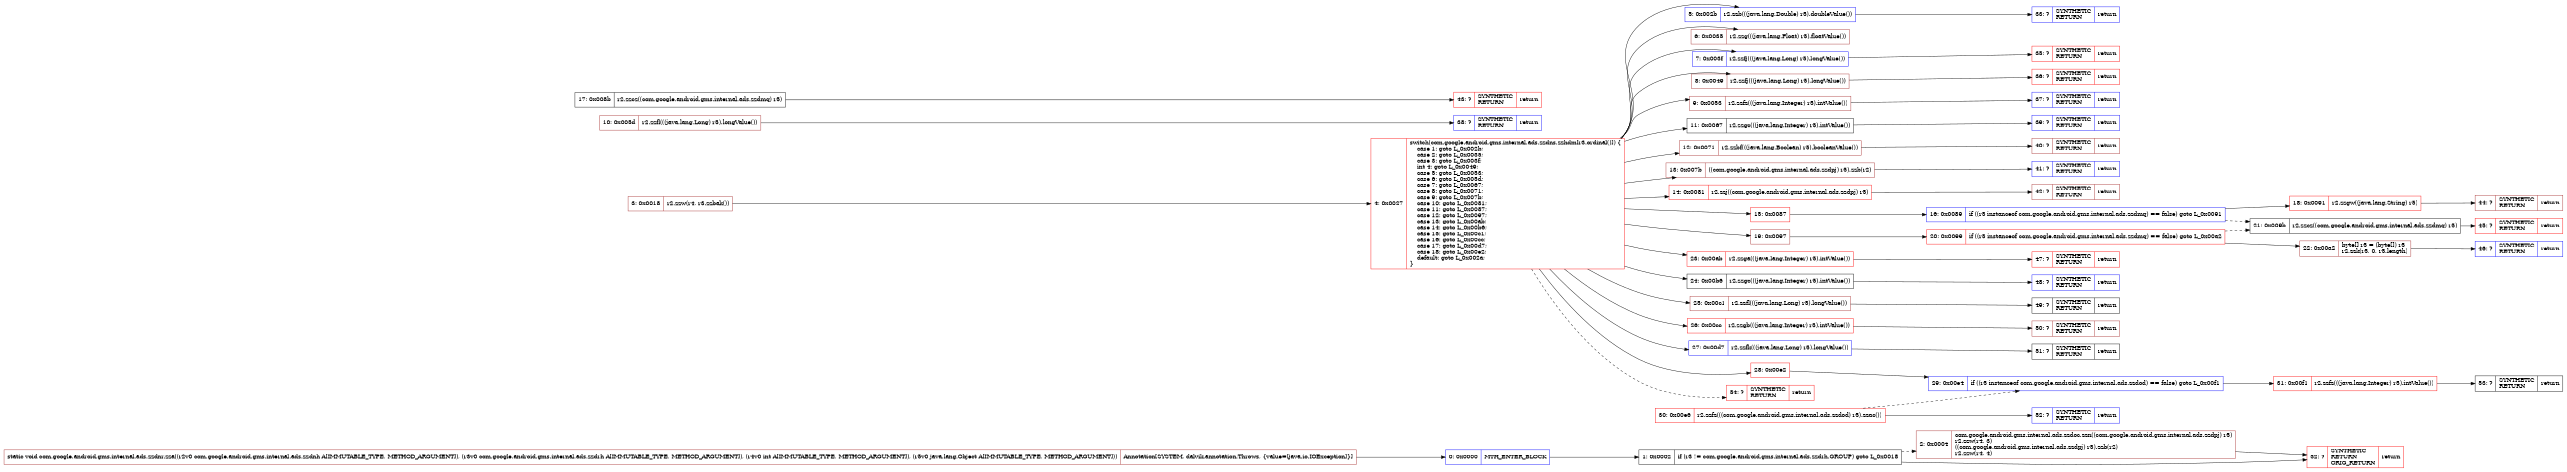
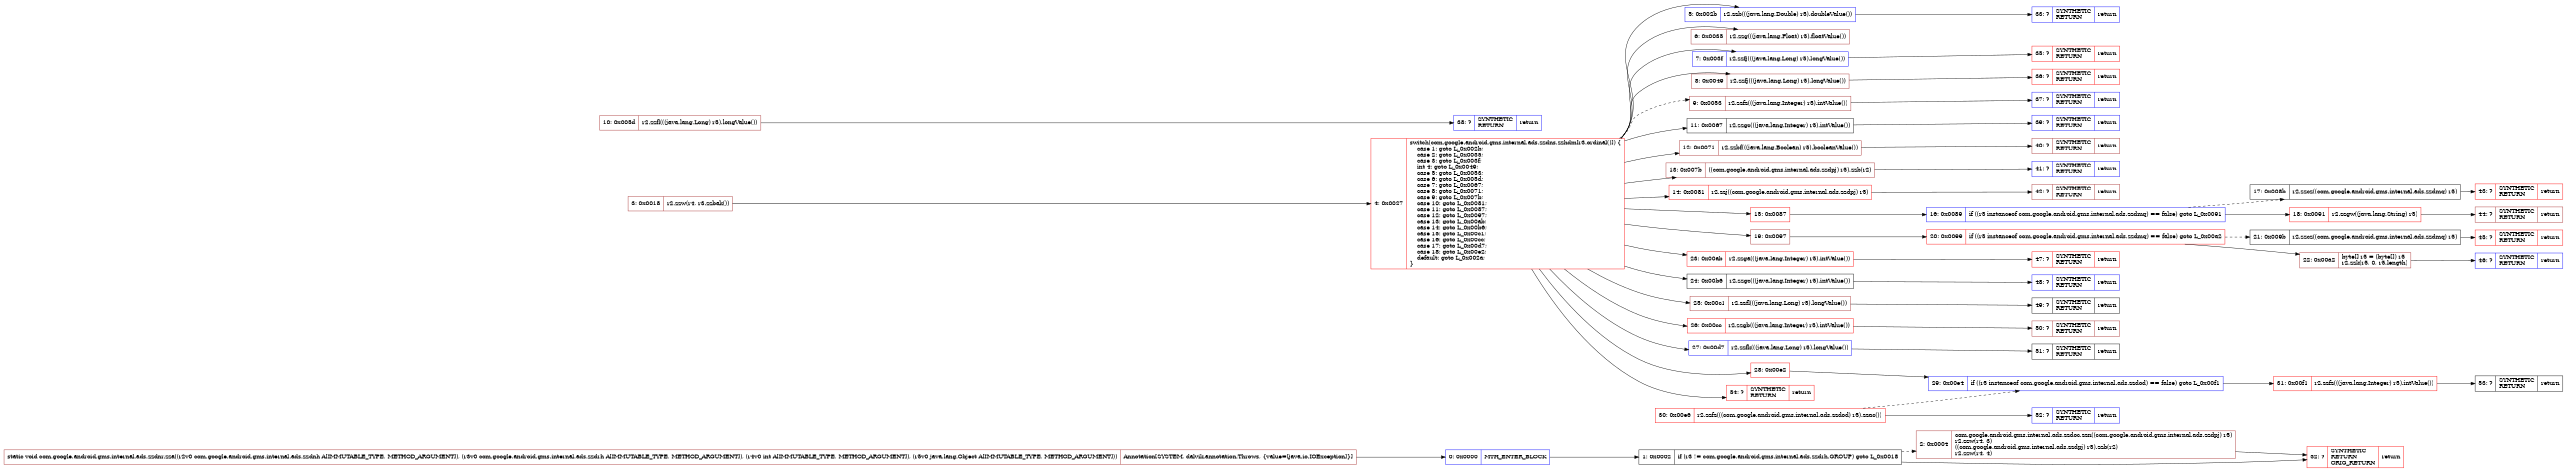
(1647, 110) -> (1647, 110)
(2235, 221) -> (2234, 204)
(1609, 362) -> (1609, 362)
